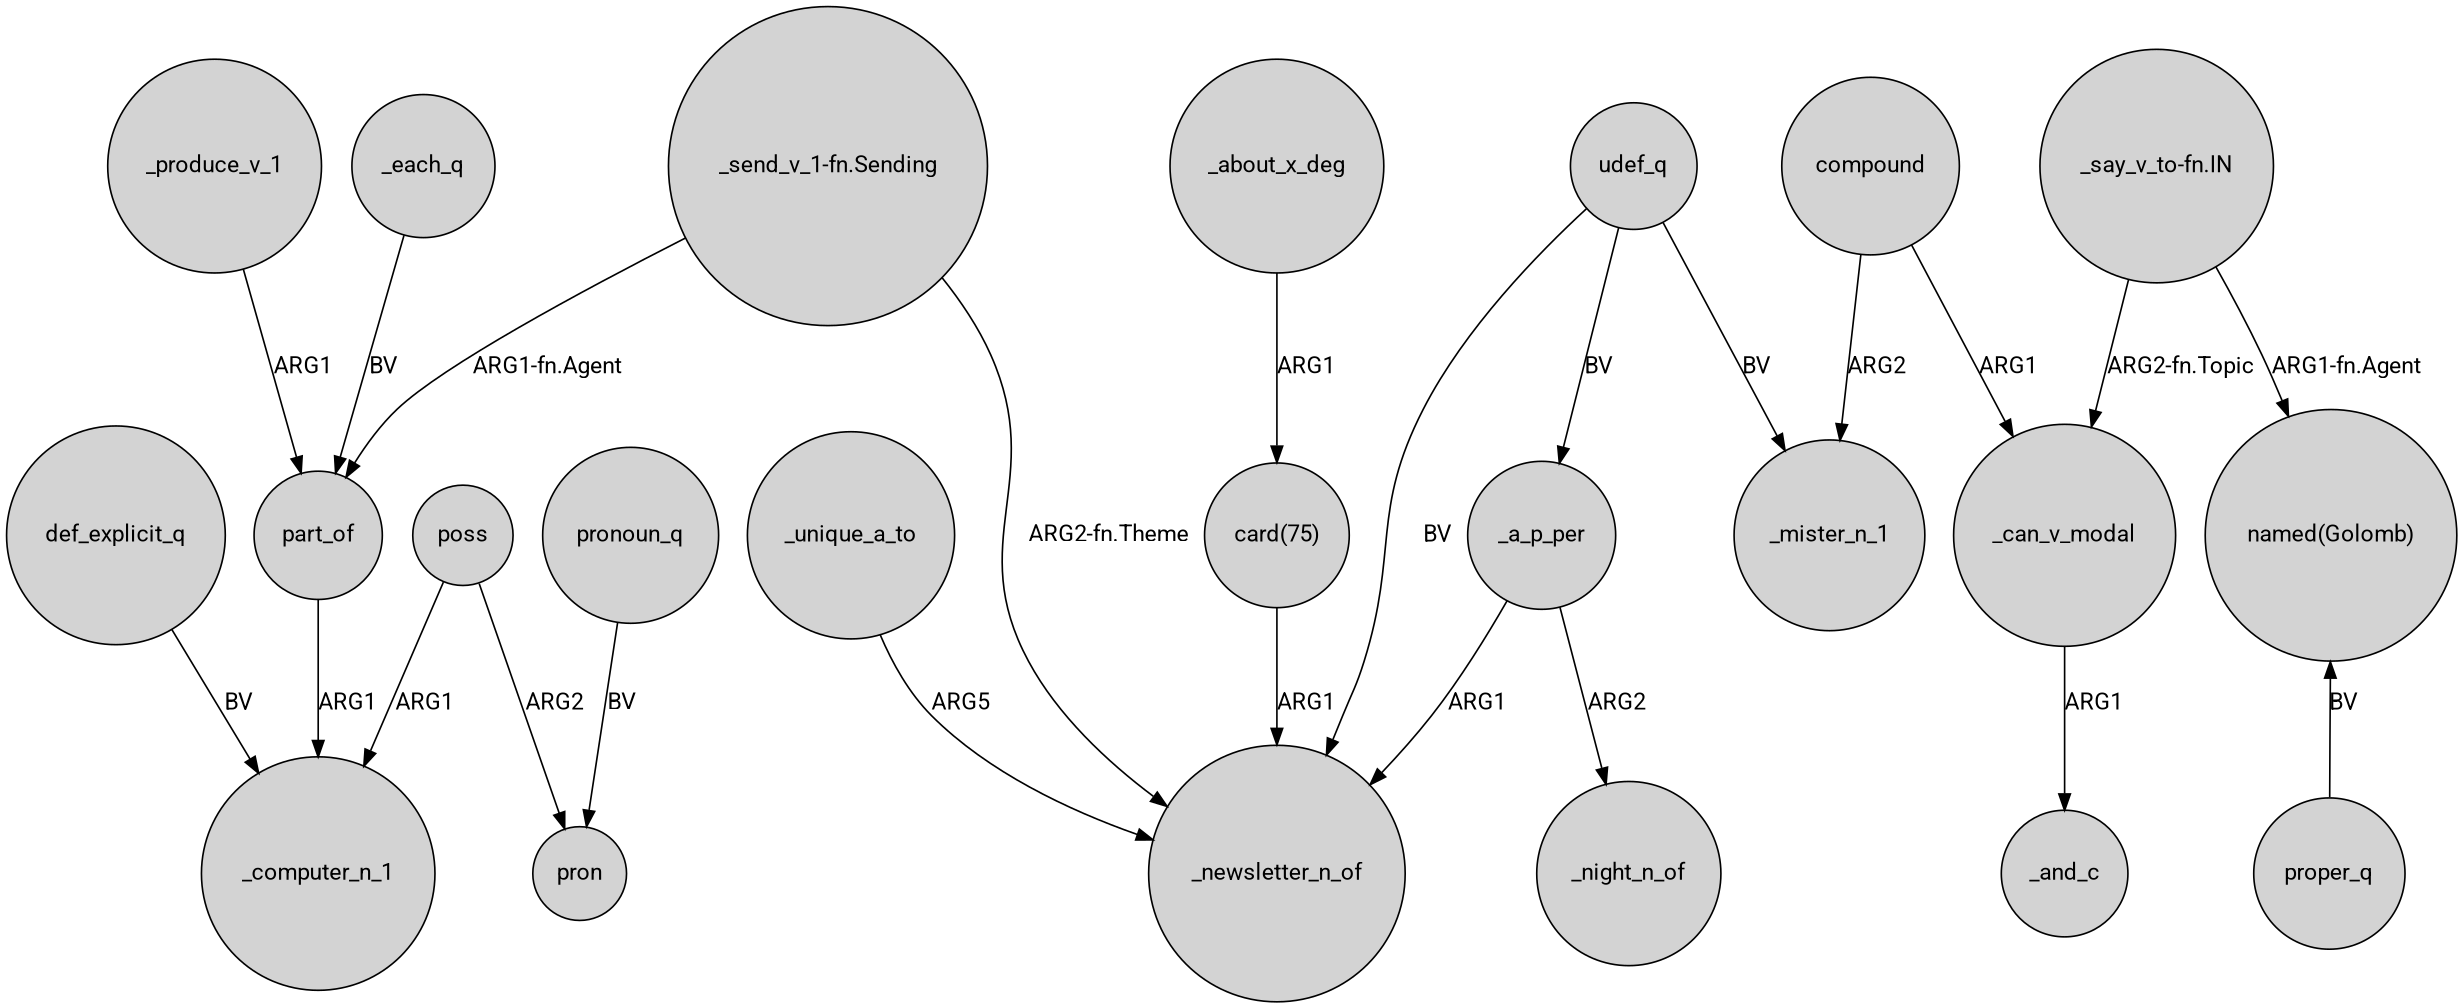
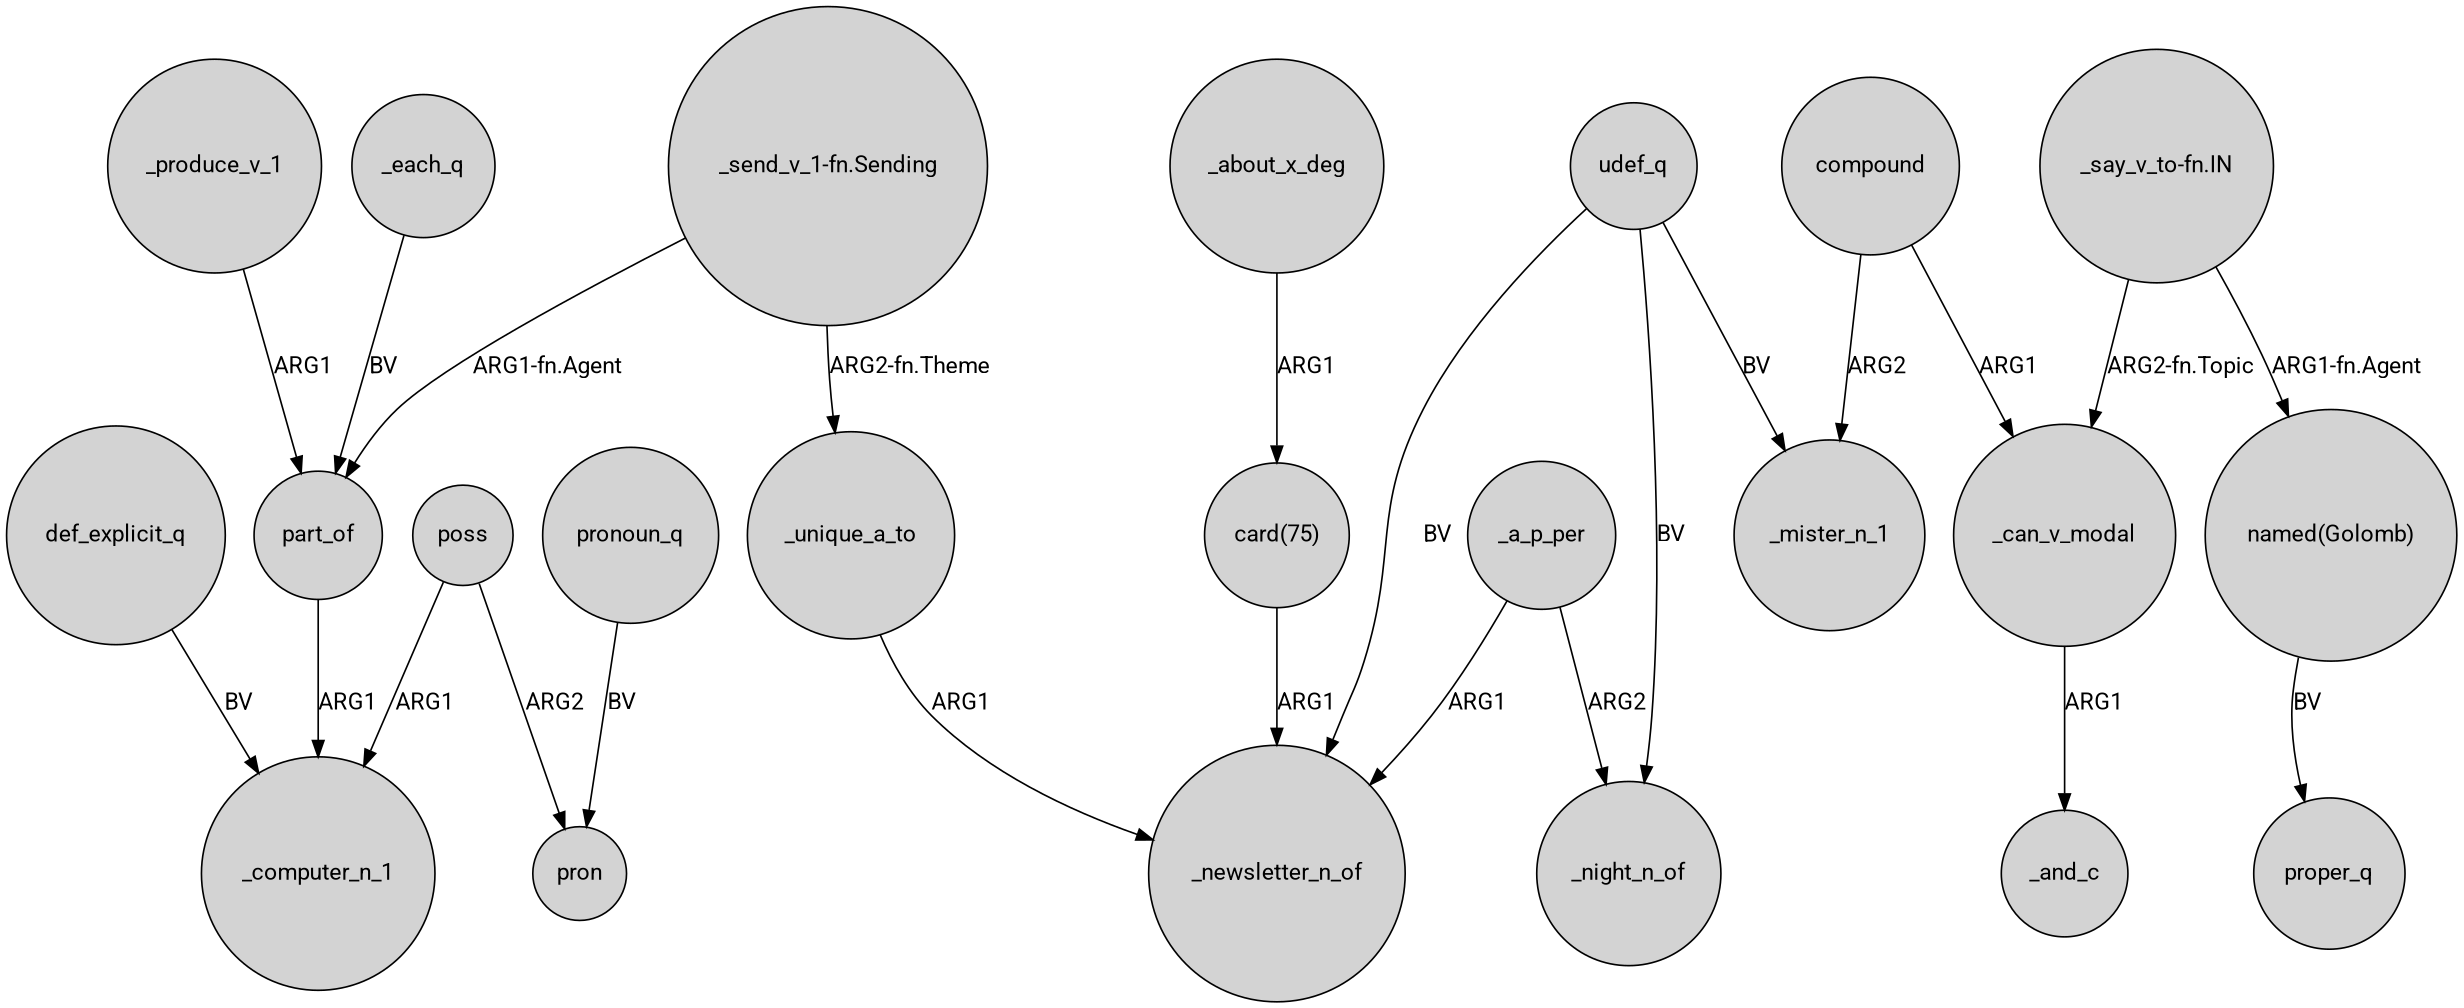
(1591, 337) -> (1656, 497)
(1003, 555) -> (829, 371)
(961, 703) -> (961, 703)
(2330, 738) -> (2292, 722)
